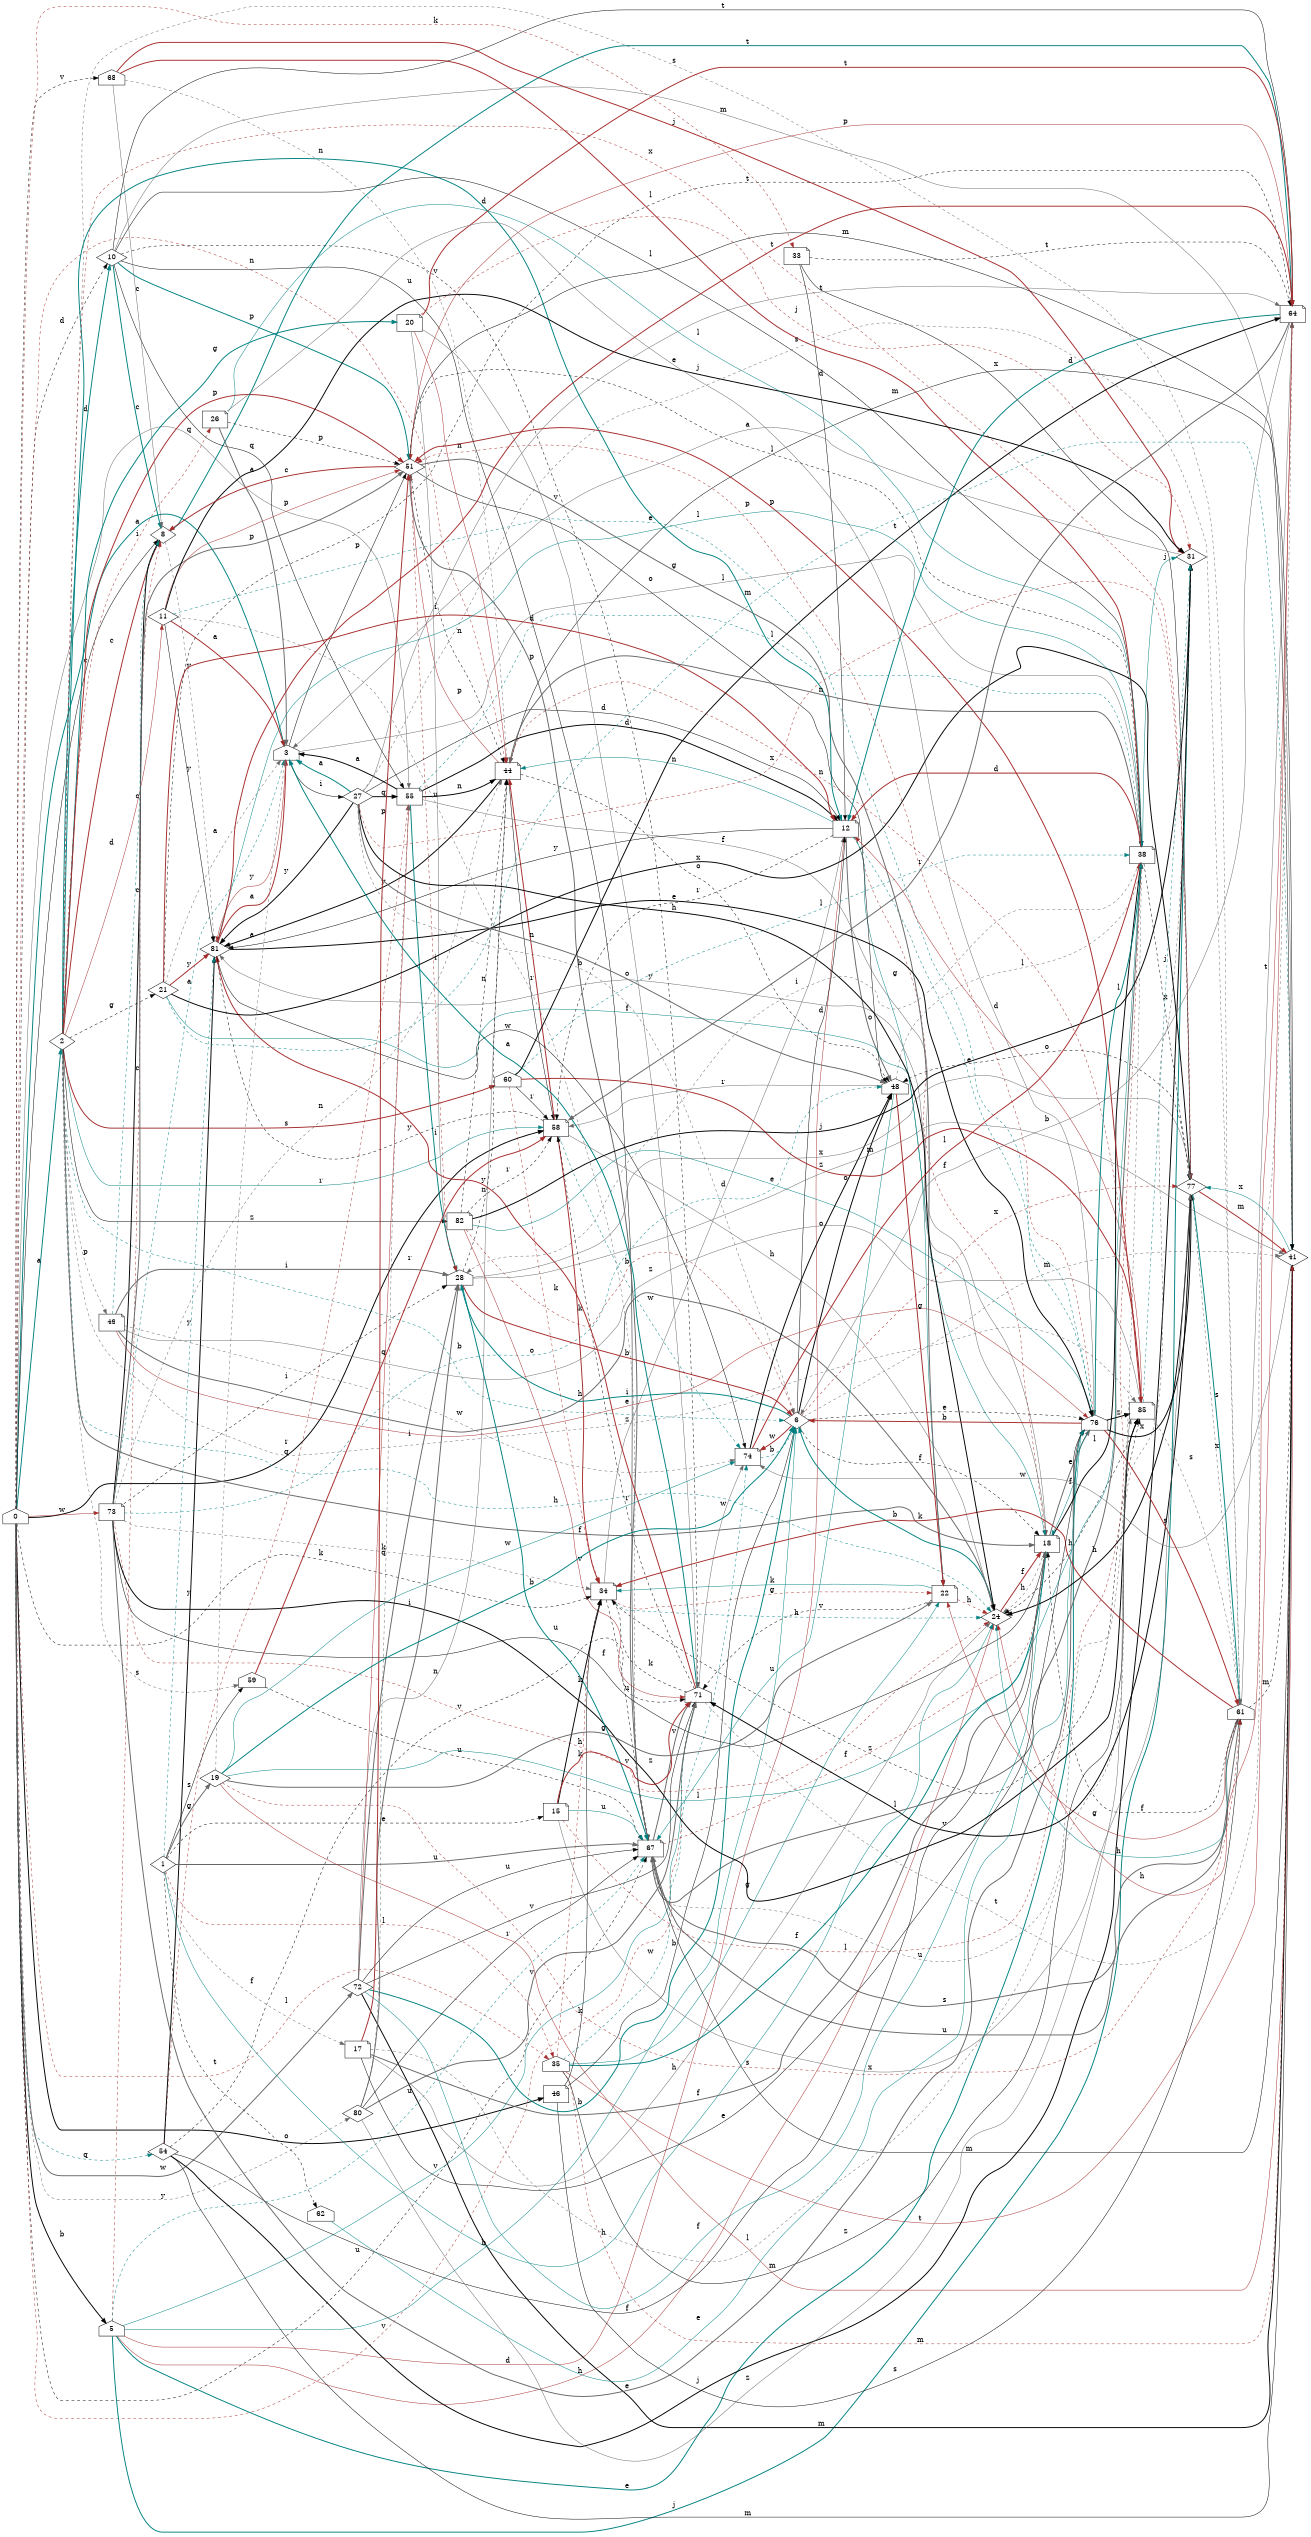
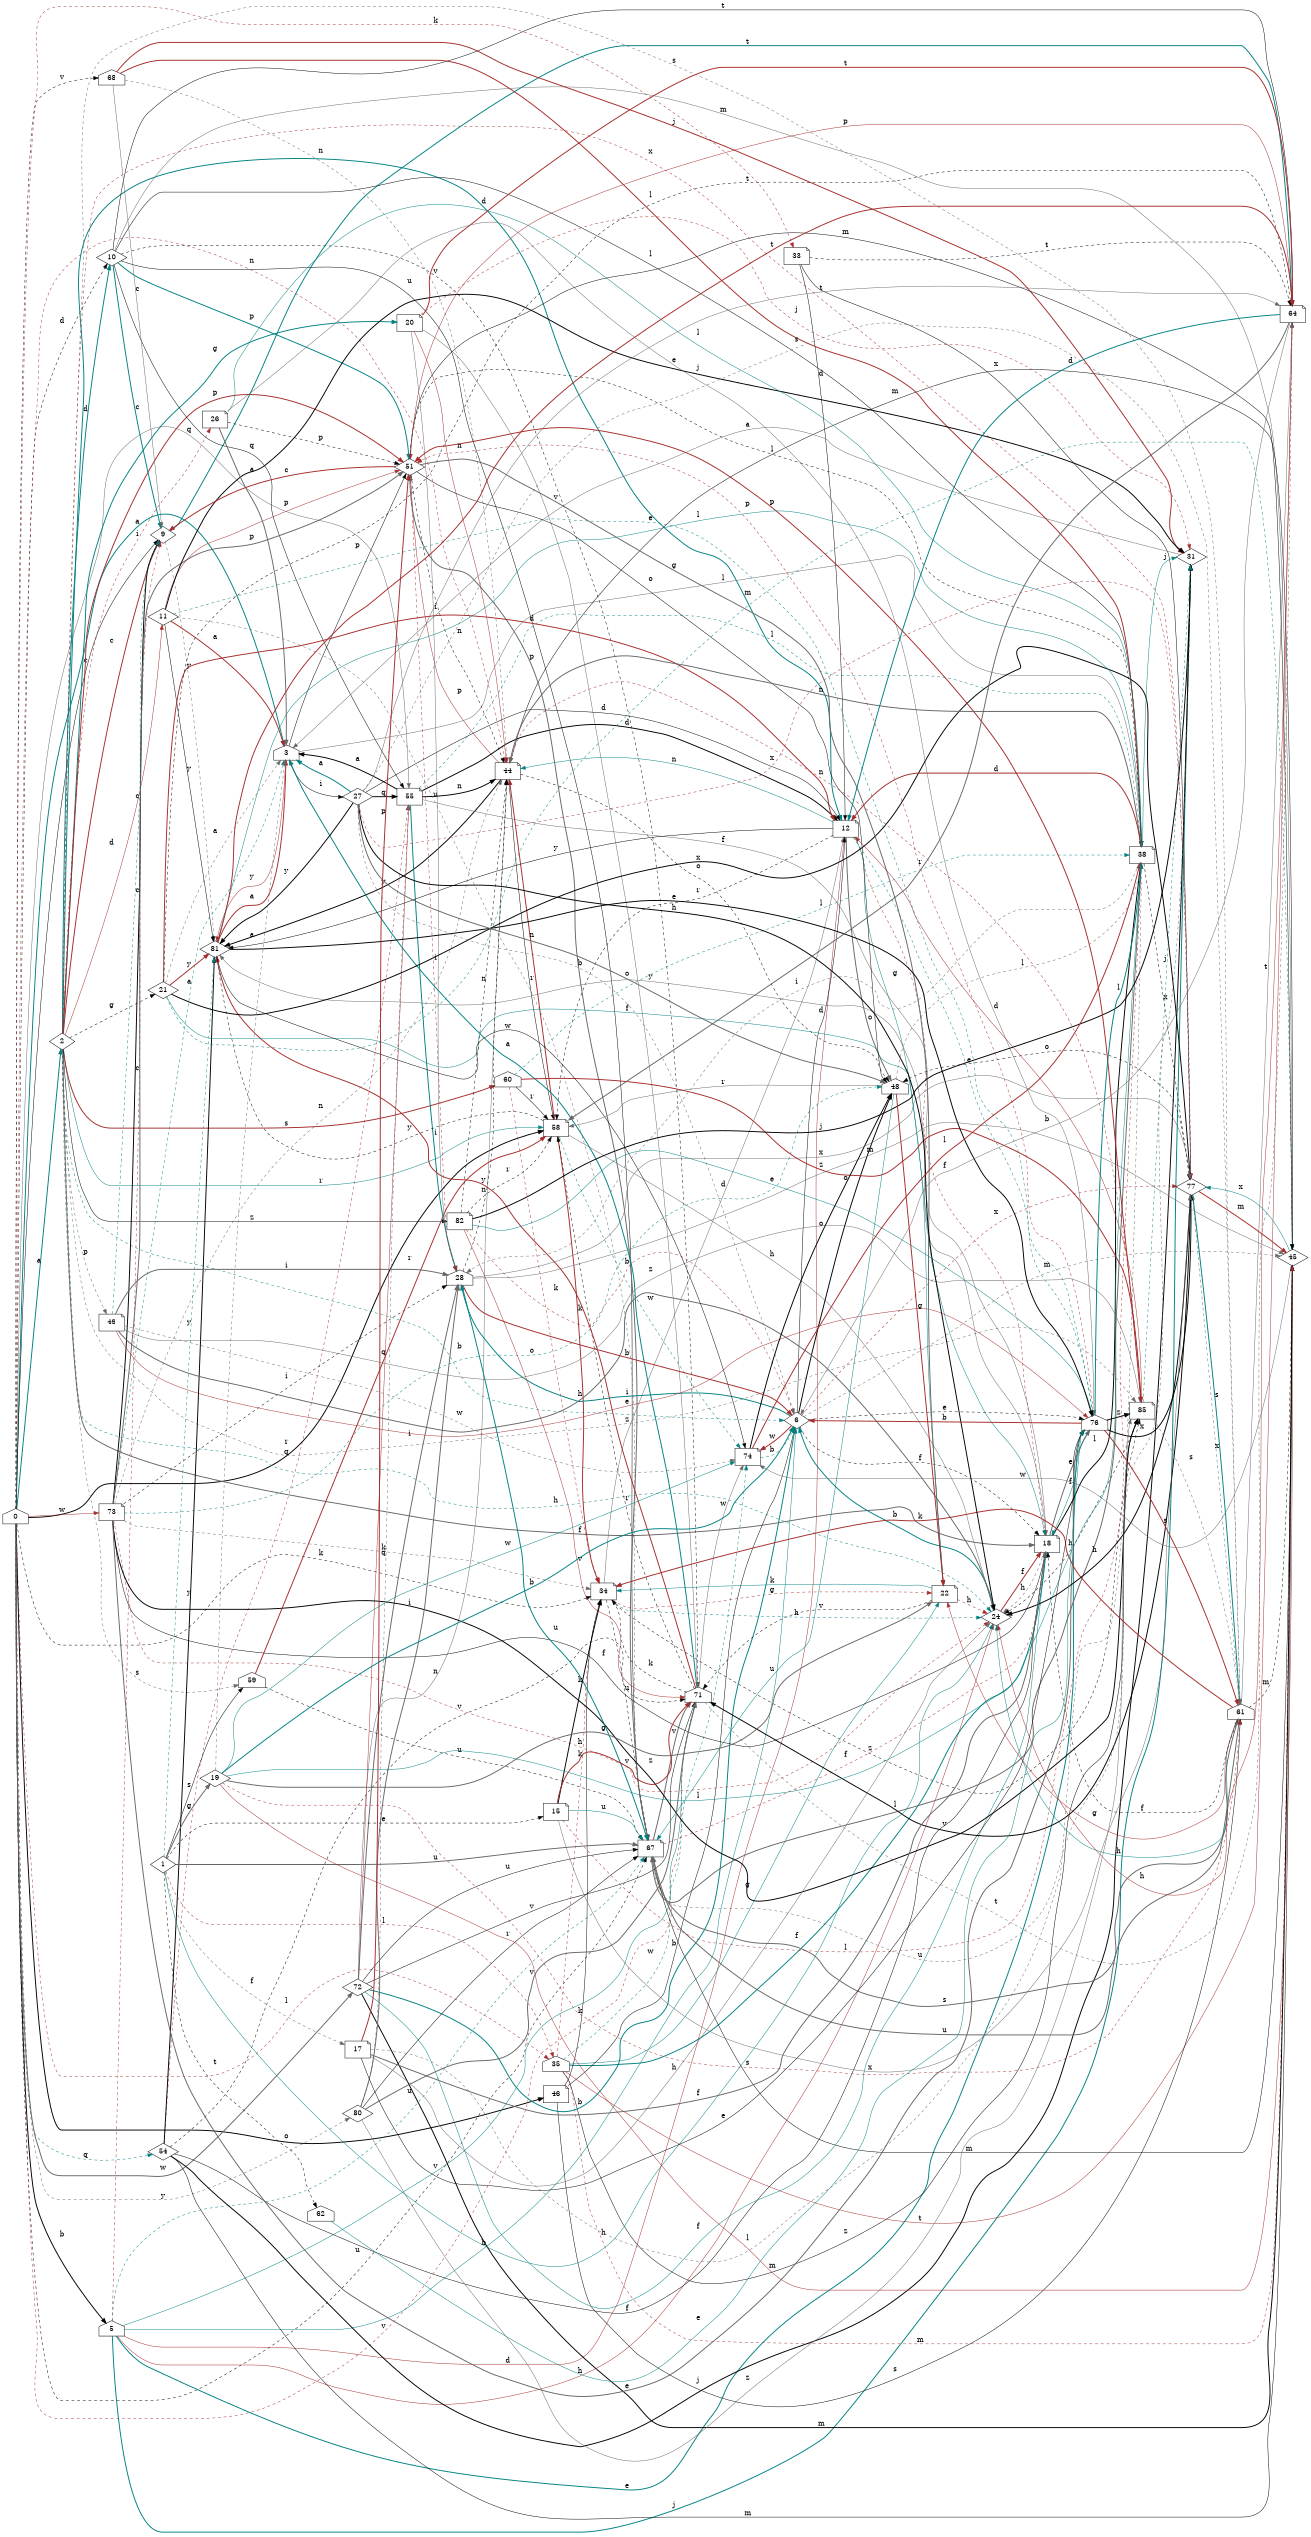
(163, 535) -> (163, 535)
(810, 613) -> none
(1293, 1258) -> (1293, 1258)
